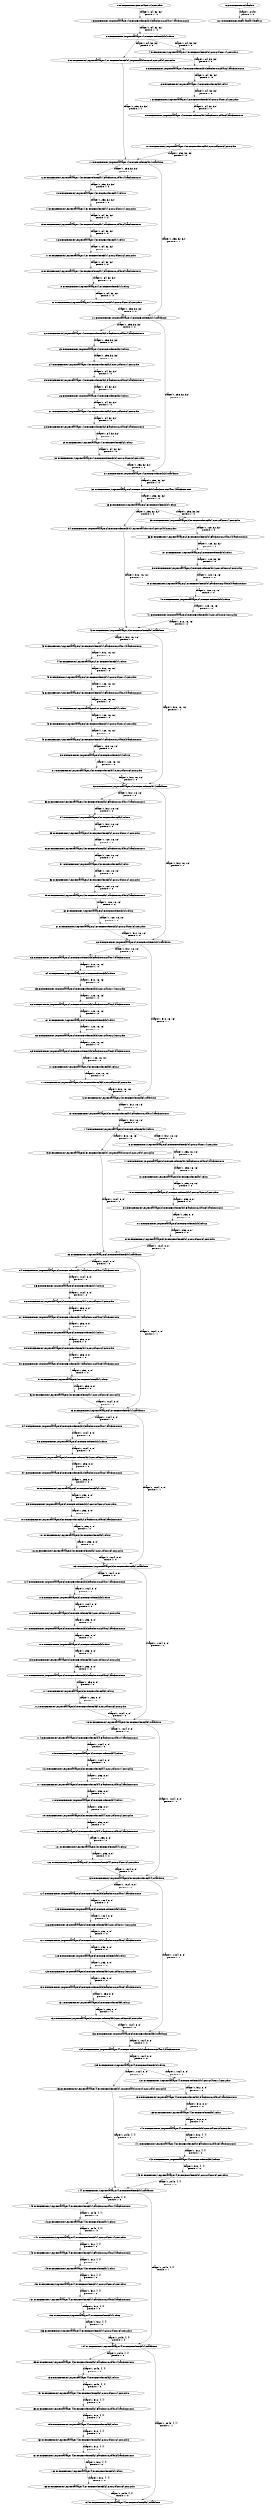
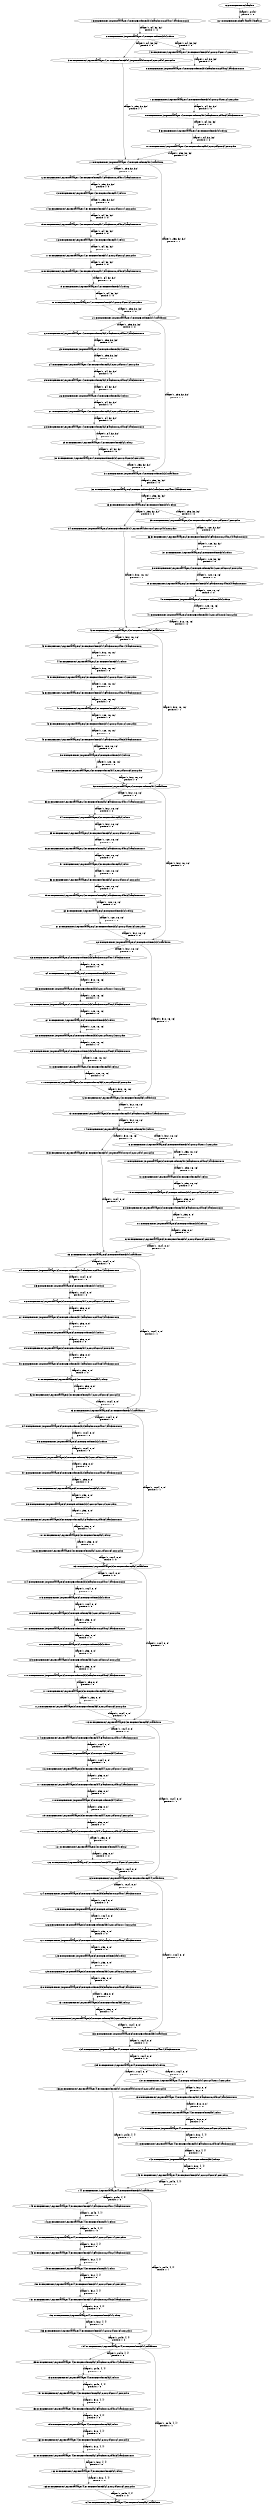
(140, 5) -> none
(195, 84) -> none
none -> (193, 131)
